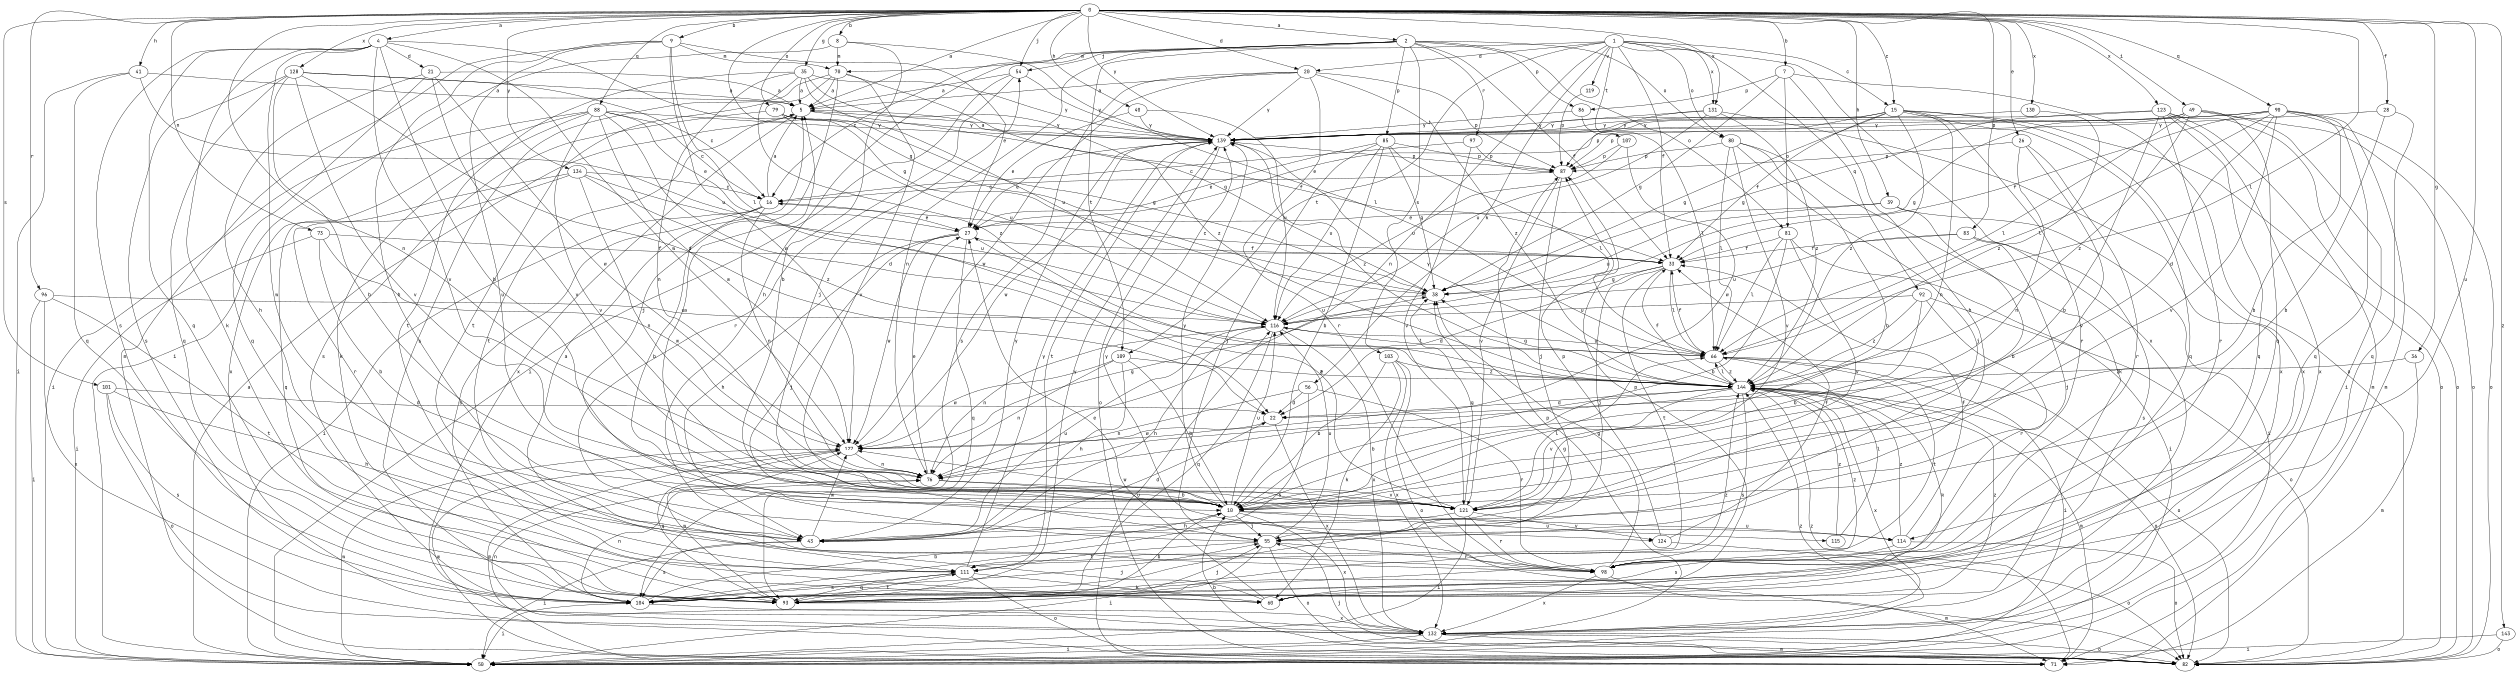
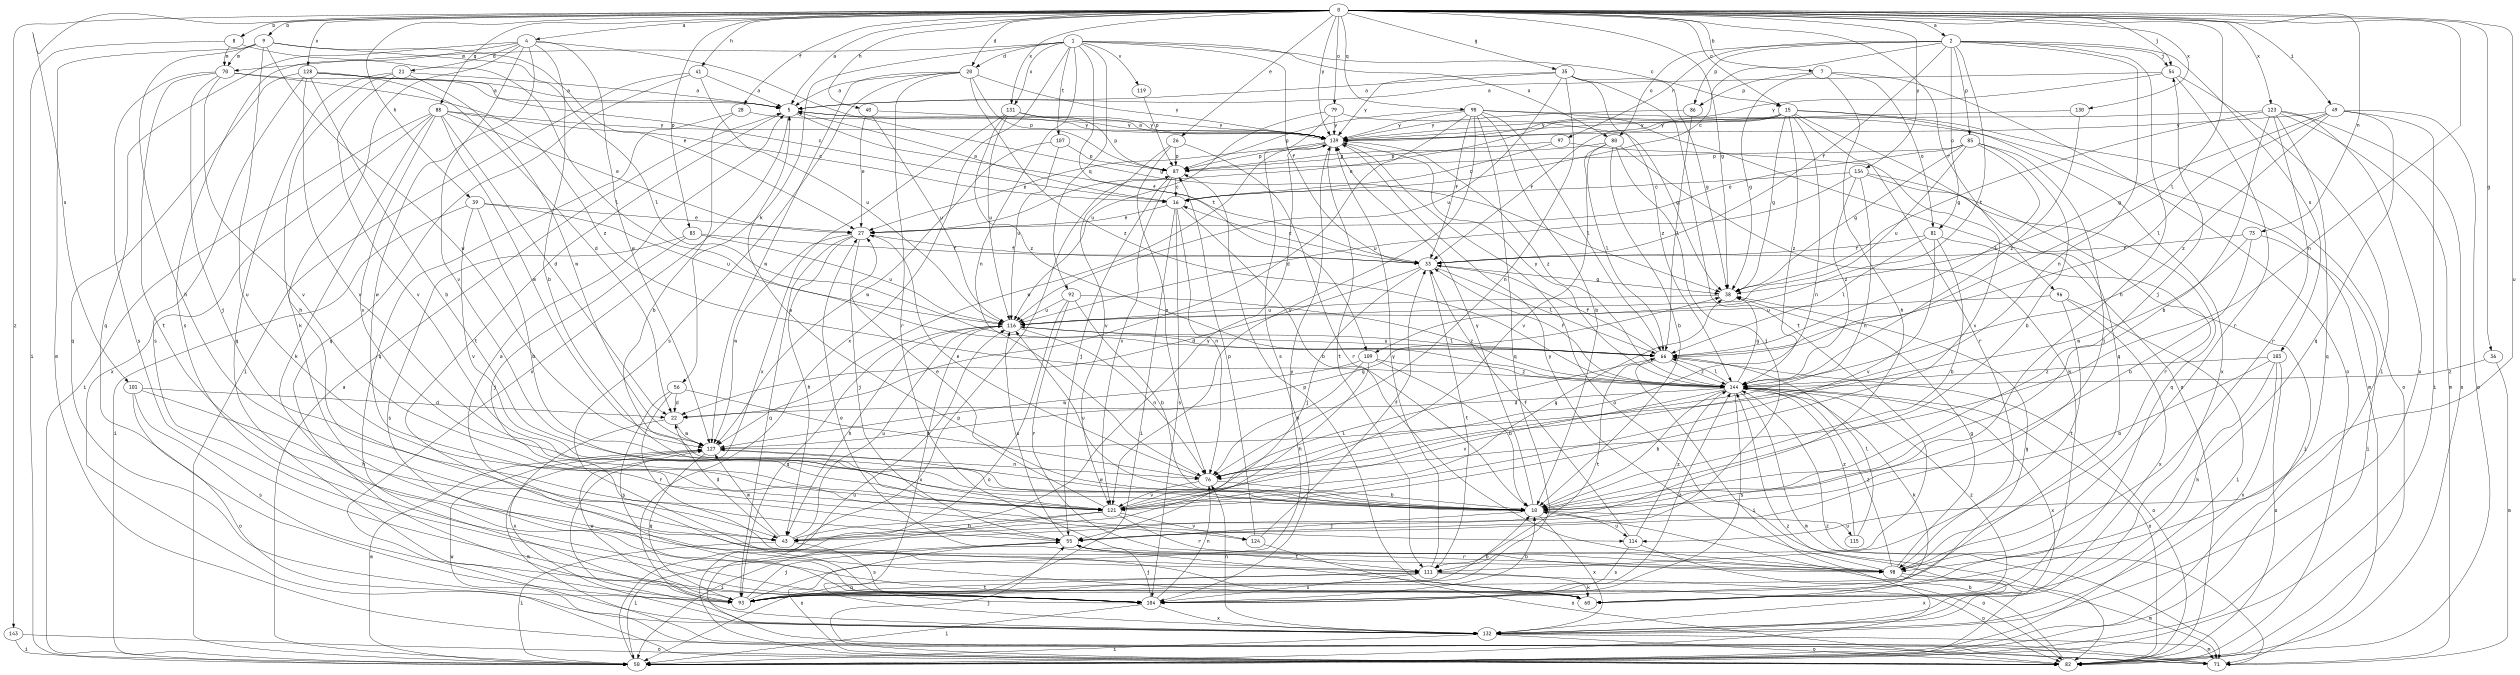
(743, 441) -> none
none -> (568, 447)
